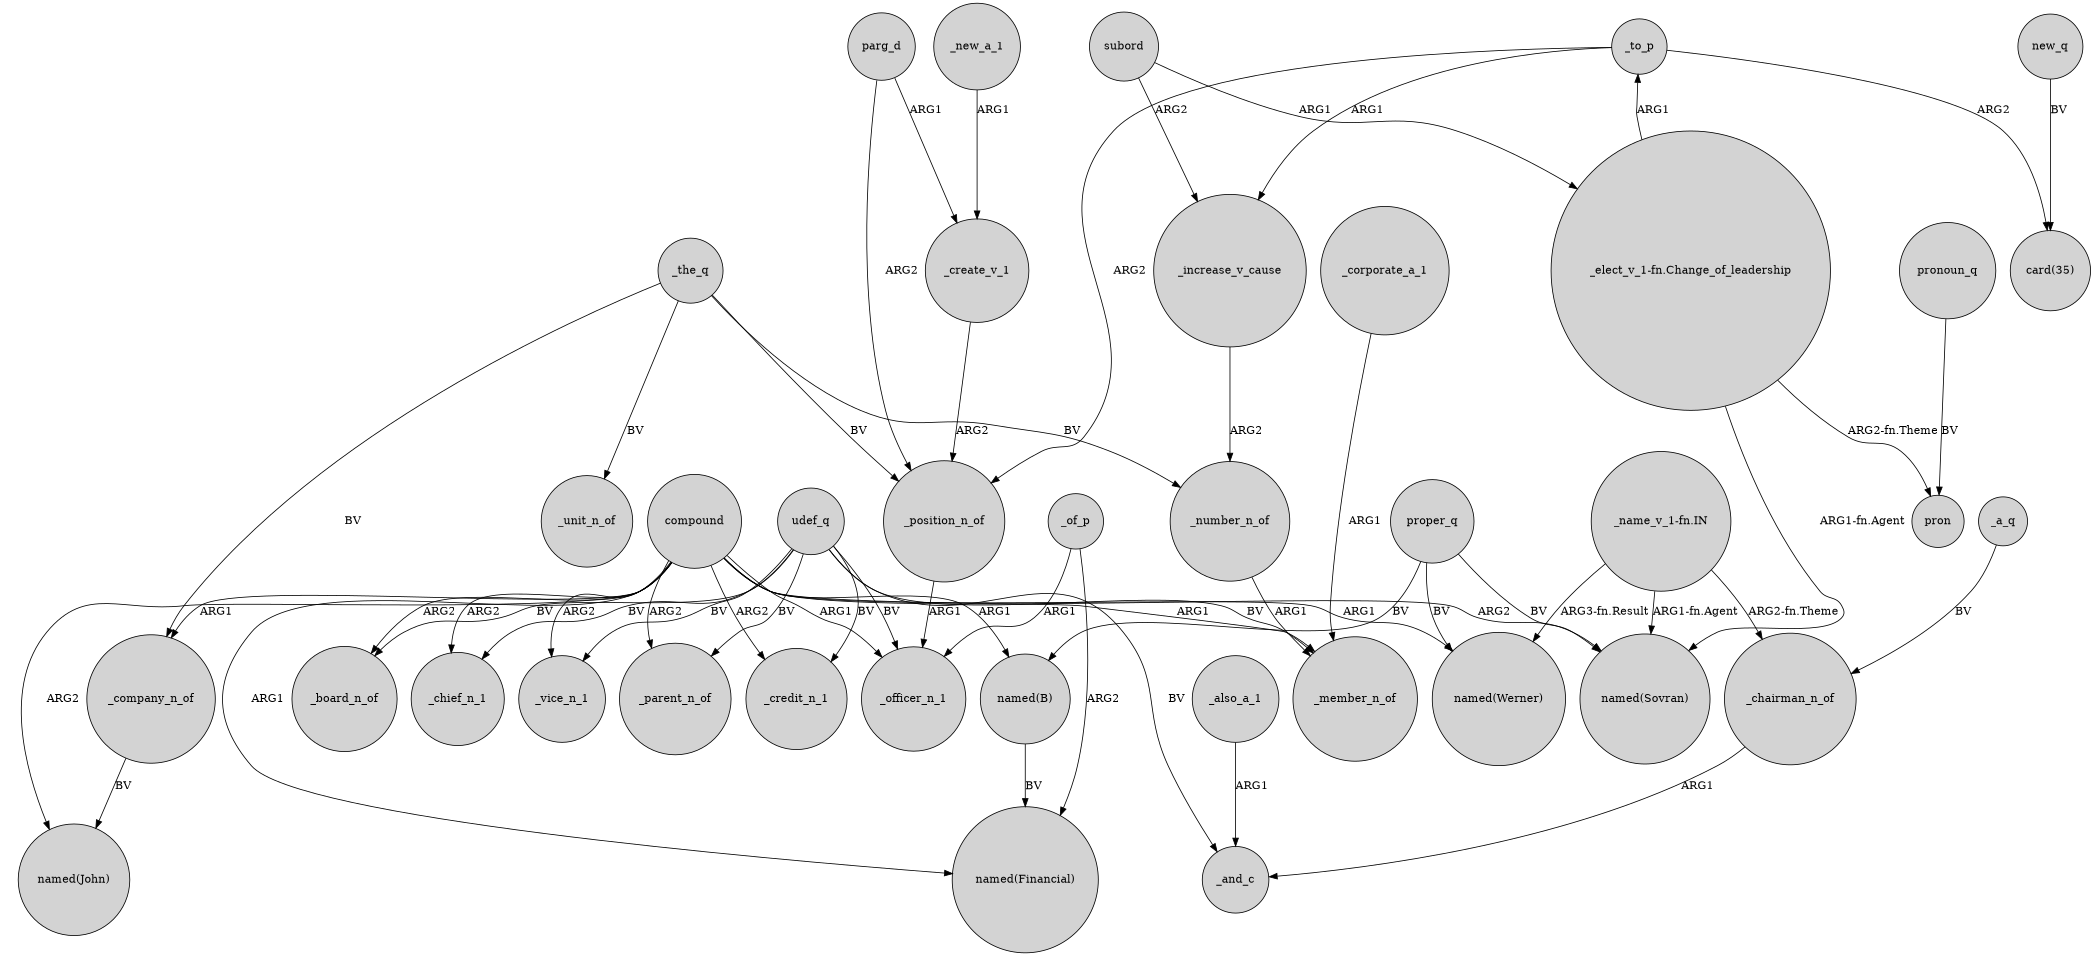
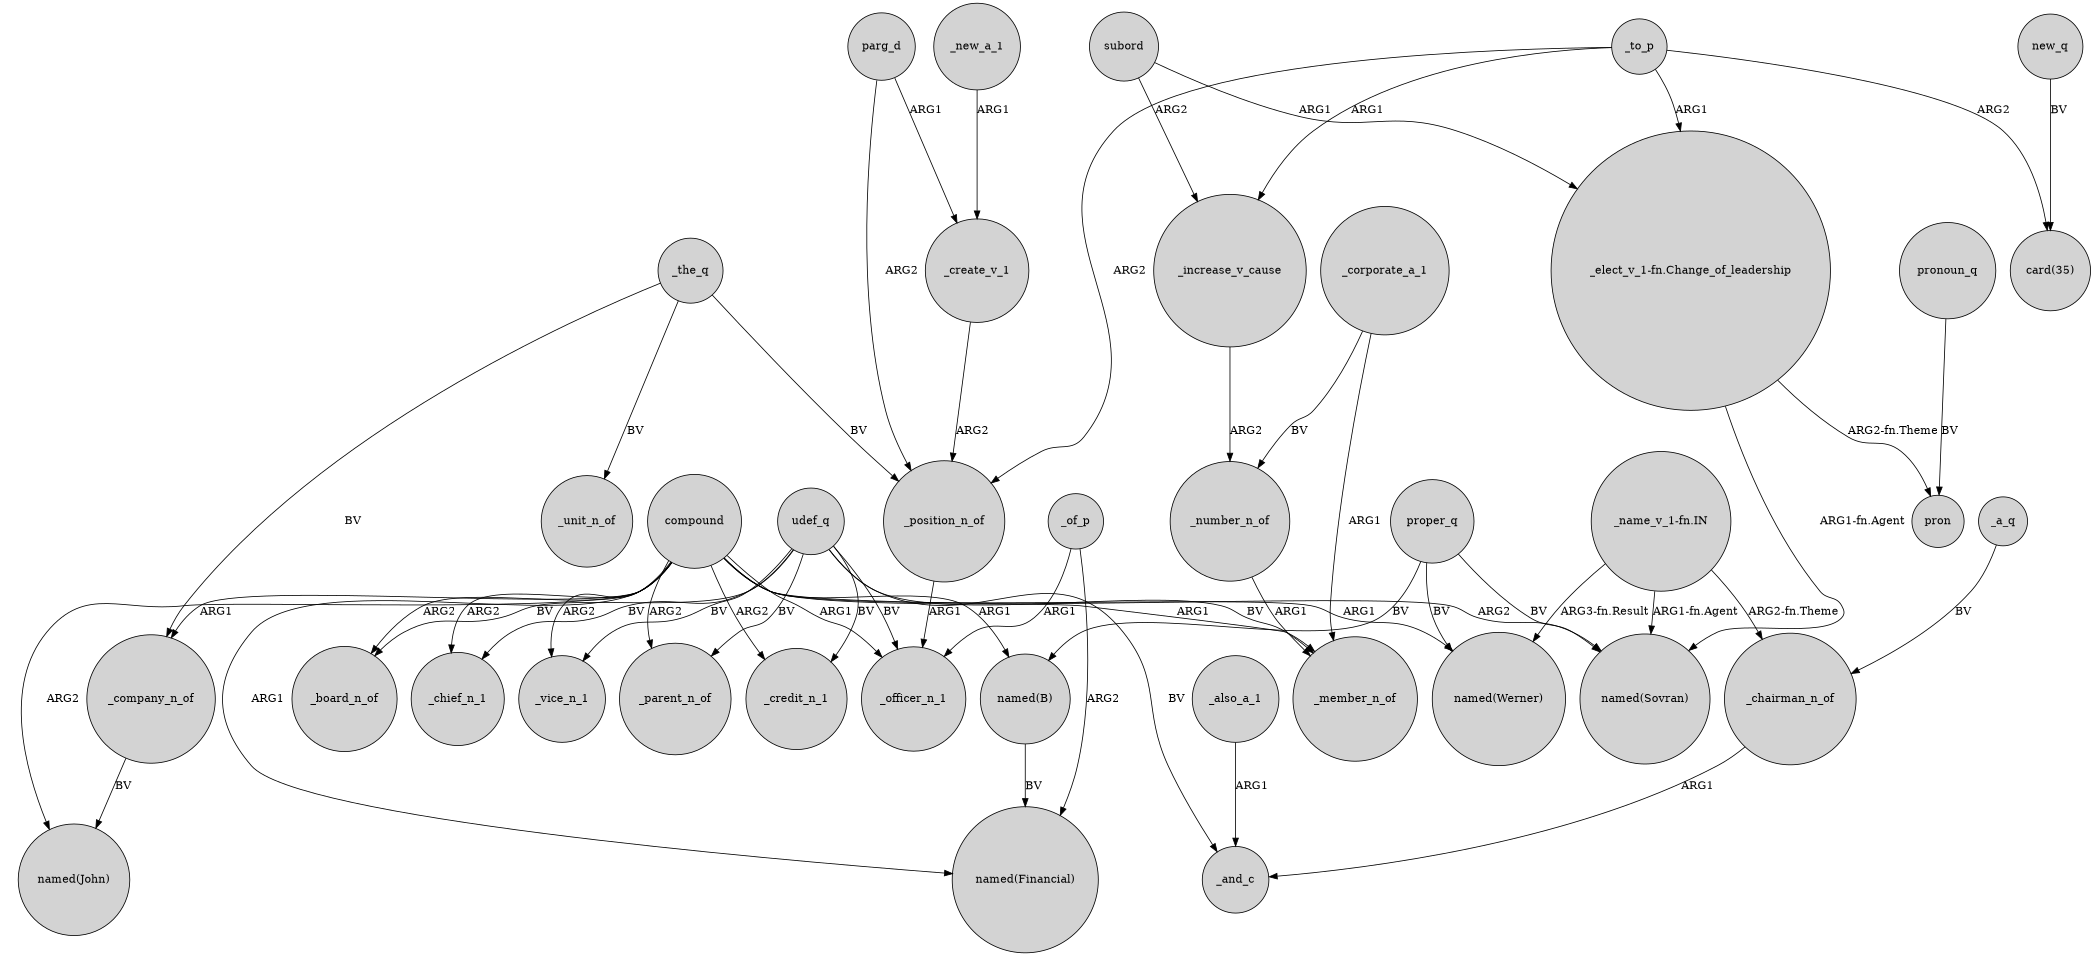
(1637, 111) -> (1670, 95)
(927, 423) -> (1320, 403)
